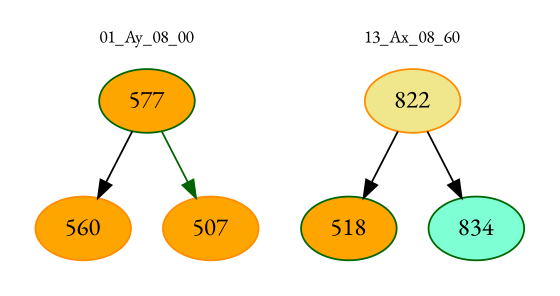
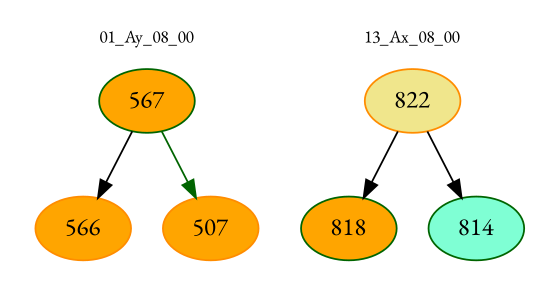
(413, 38) -> (413, 38)
(147, 101) -> (147, 101)
(83, 228) -> (83, 228)
(349, 228) -> (349, 228)
(476, 228) -> (476, 228)
